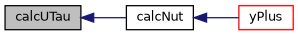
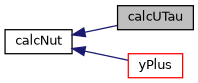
(110, 18) -> (101, 29)
